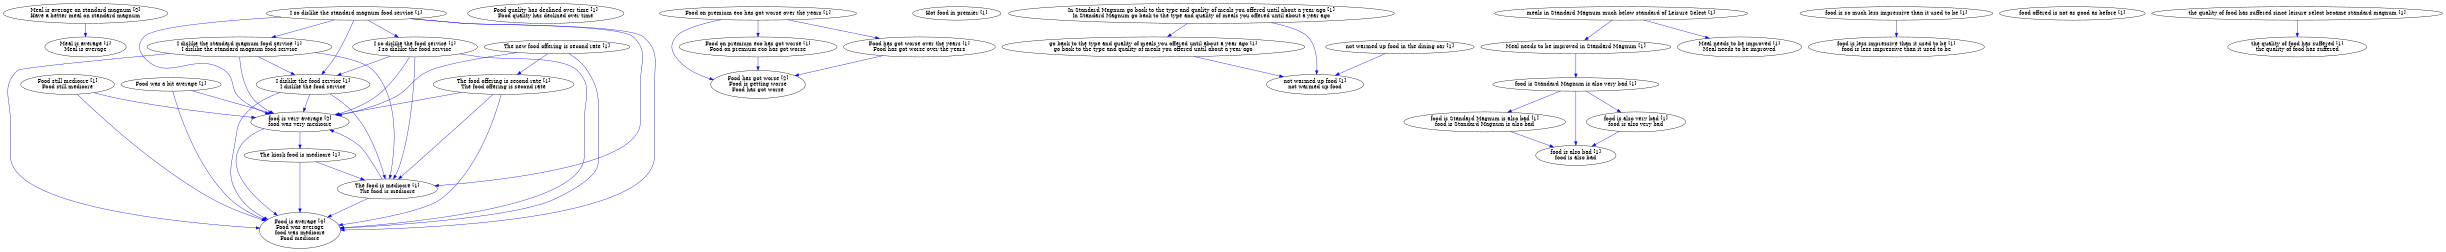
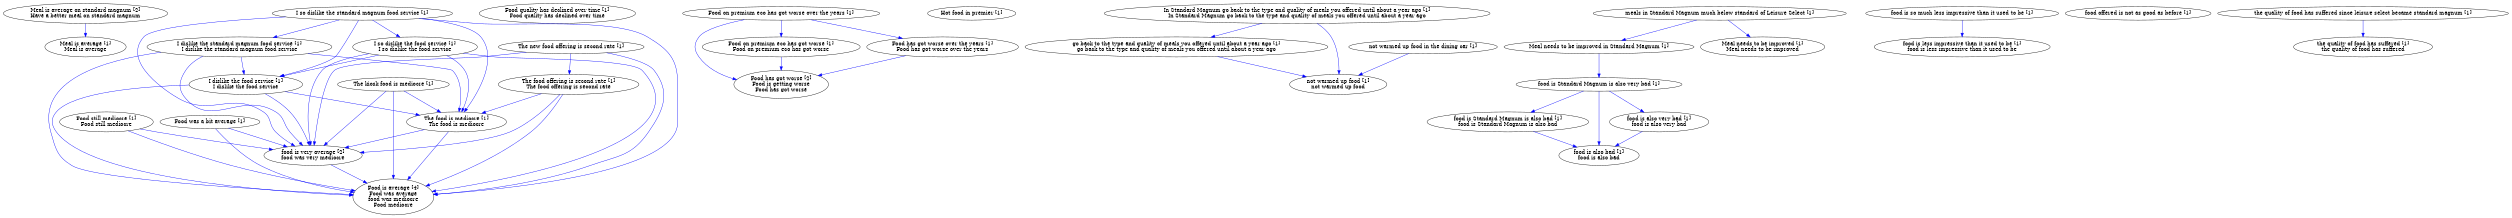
(300, 138) -> (356, 117)
